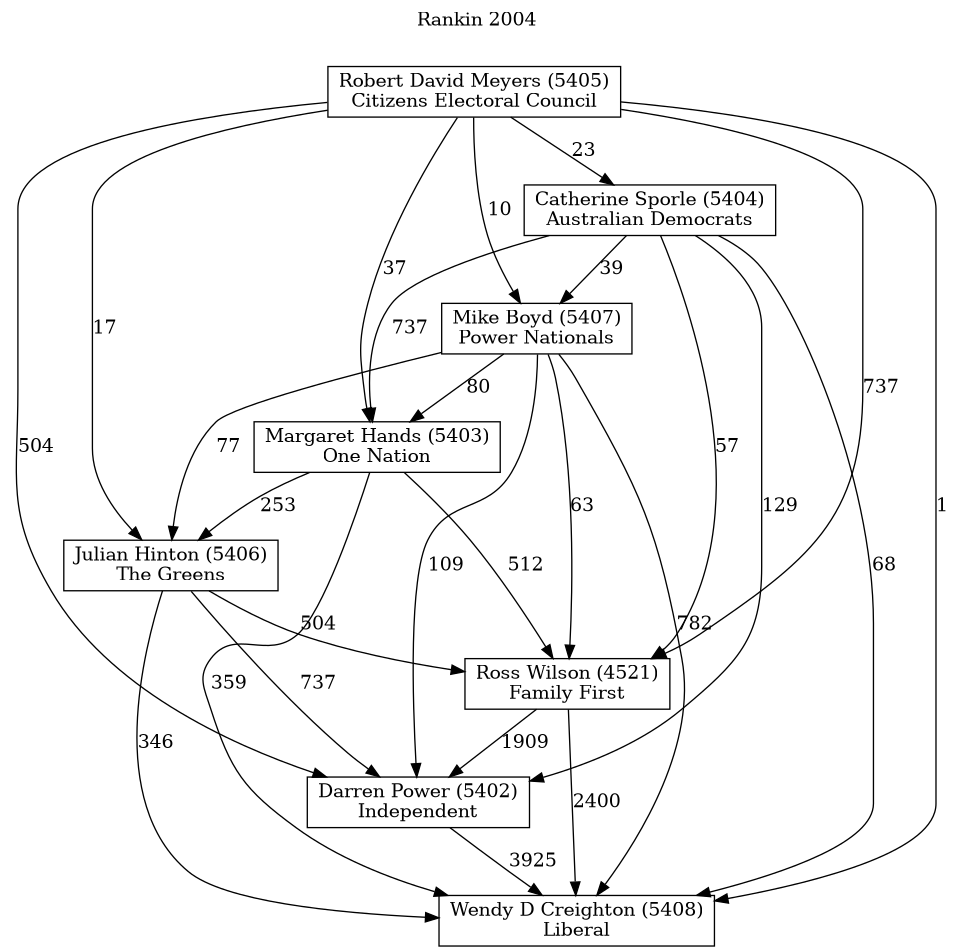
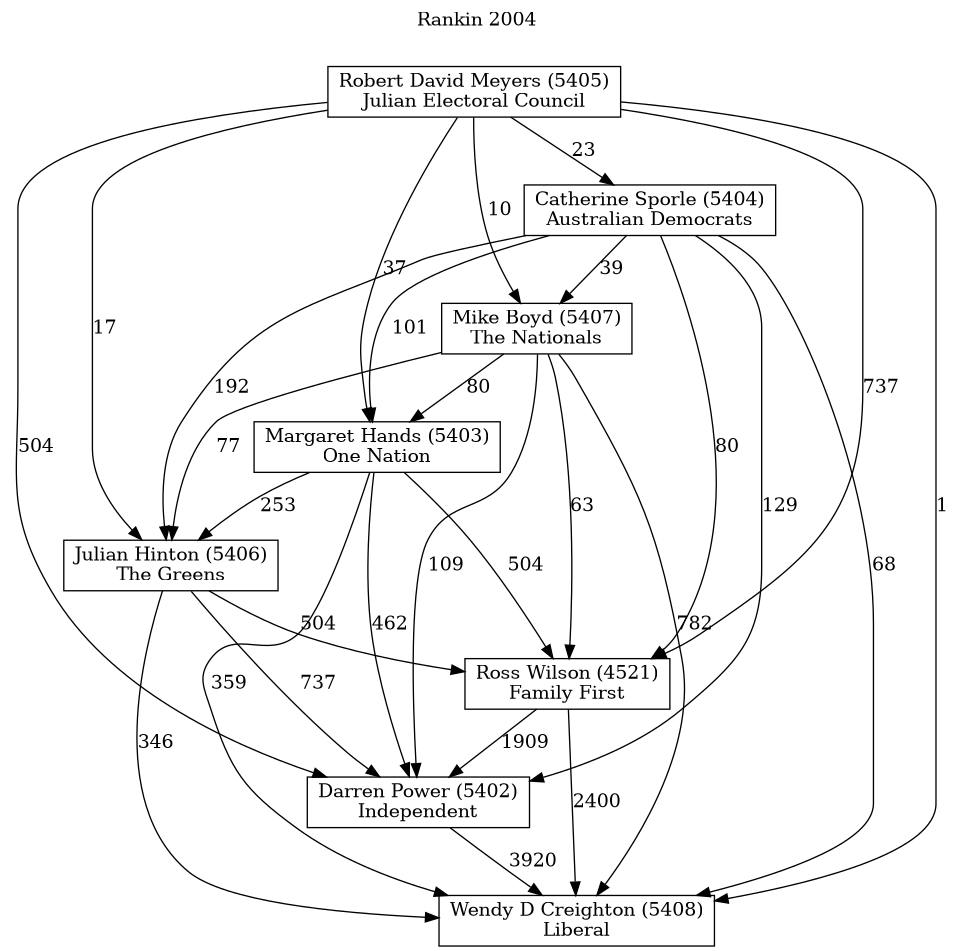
(474, 92) -> (474, 92)
none -> (285, 318)
(410, 329) -> (410, 329)
(537, 329) -> (537, 329)
(728, 447) -> (728, 447)
(526, 565) -> (526, 565)
none -> (370, 620)
(533, 862) -> (533, 862)
